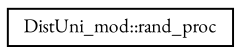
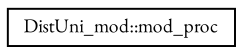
(120, 27) -> (121, 27)
